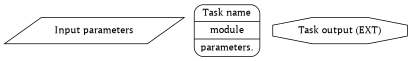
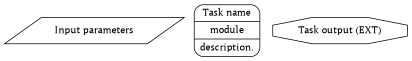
(227, 47) -> (227, 47)
